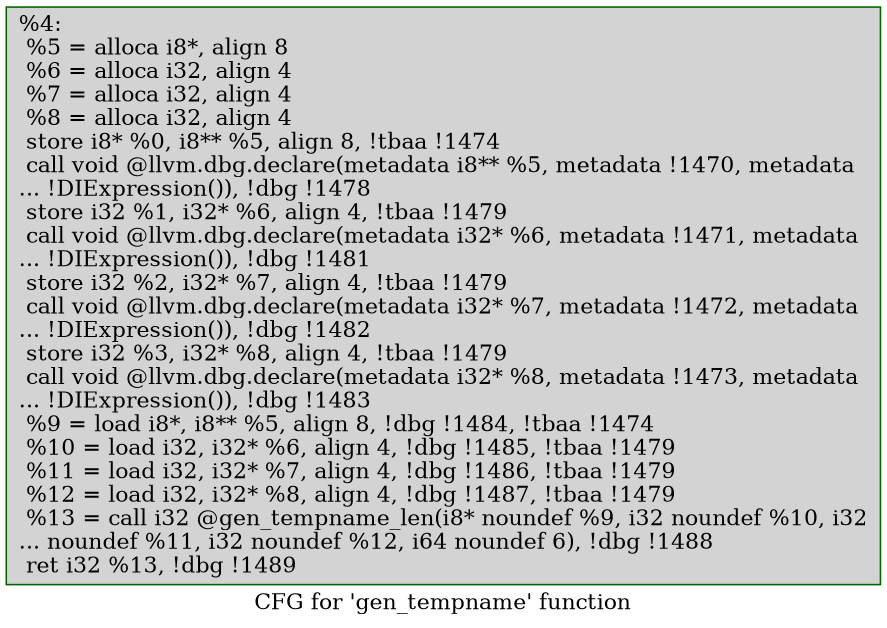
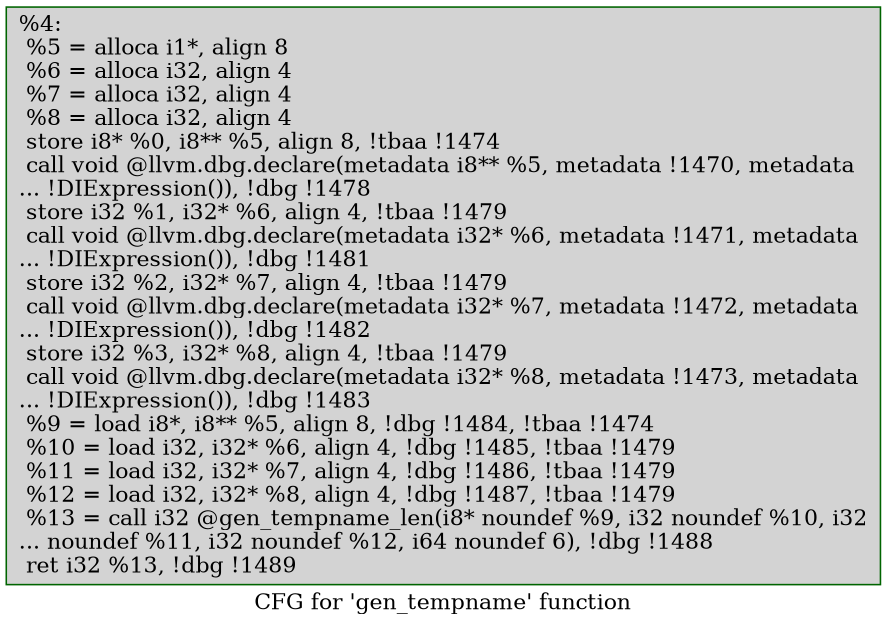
(154, 48) -> (154, 48)
